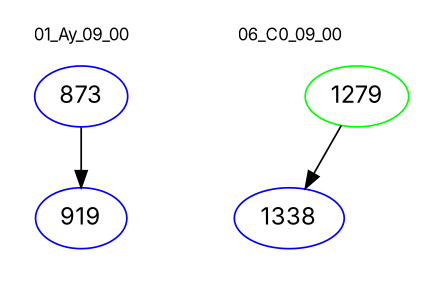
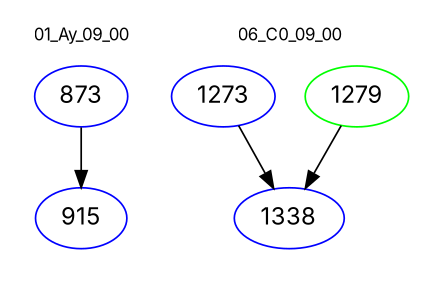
none -> (223, 96)
(81, 218) -> (81, 218)
